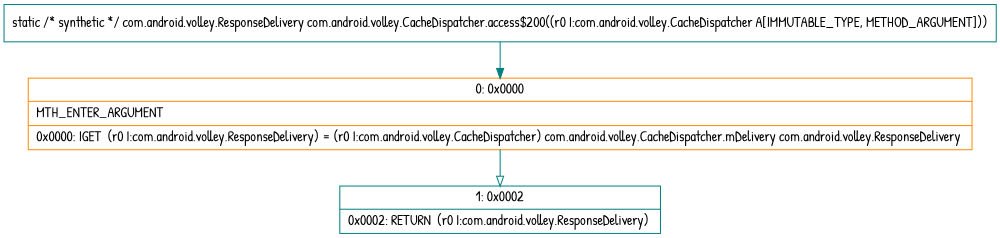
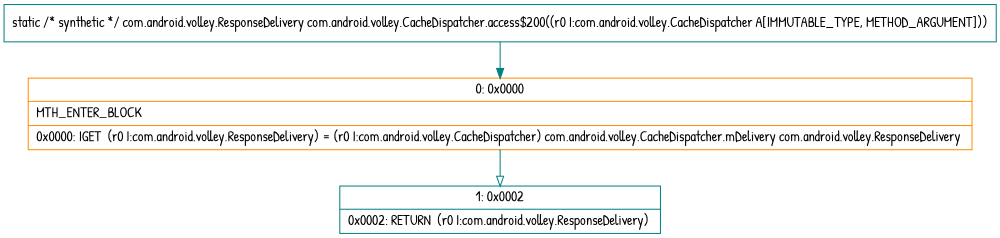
(100, 113) -> (90, 113)
